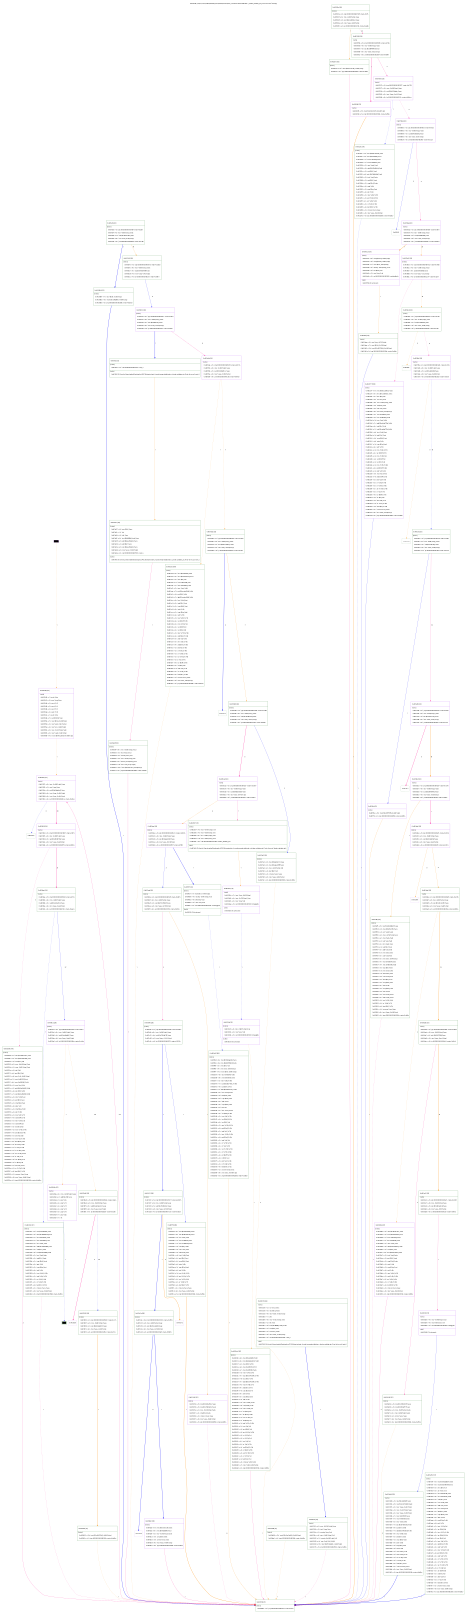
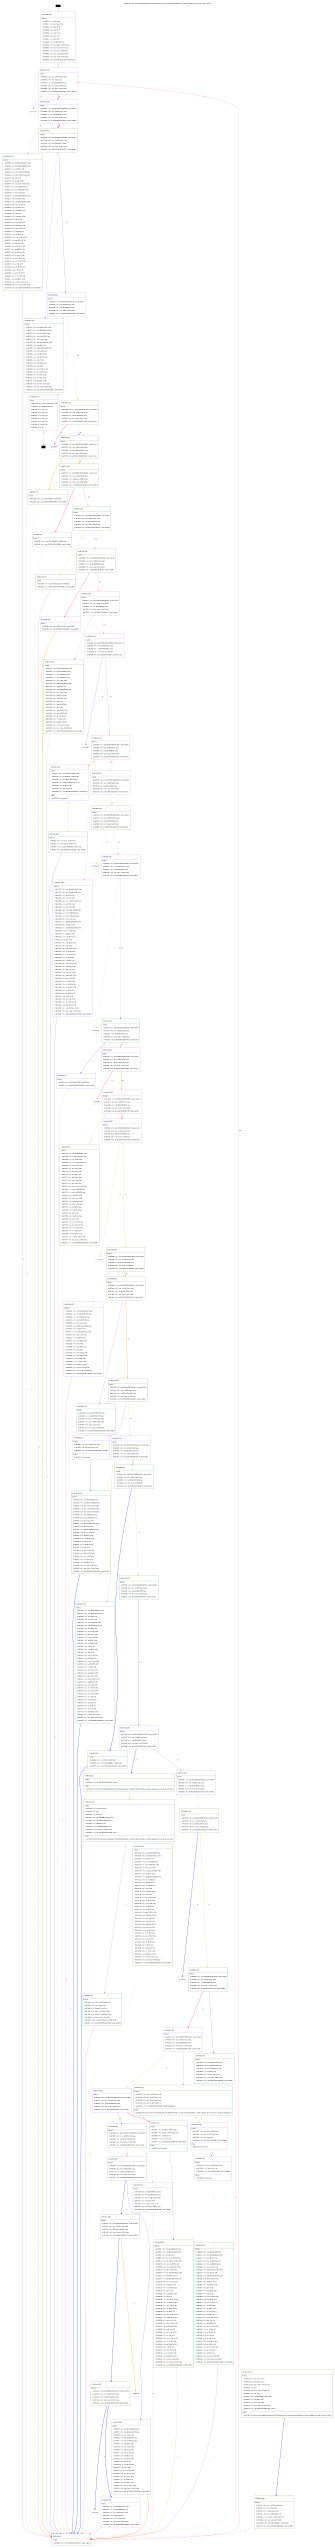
none -> (79, 476)
(183, 866) -> (138, 2118)
none -> (131, 1448)
